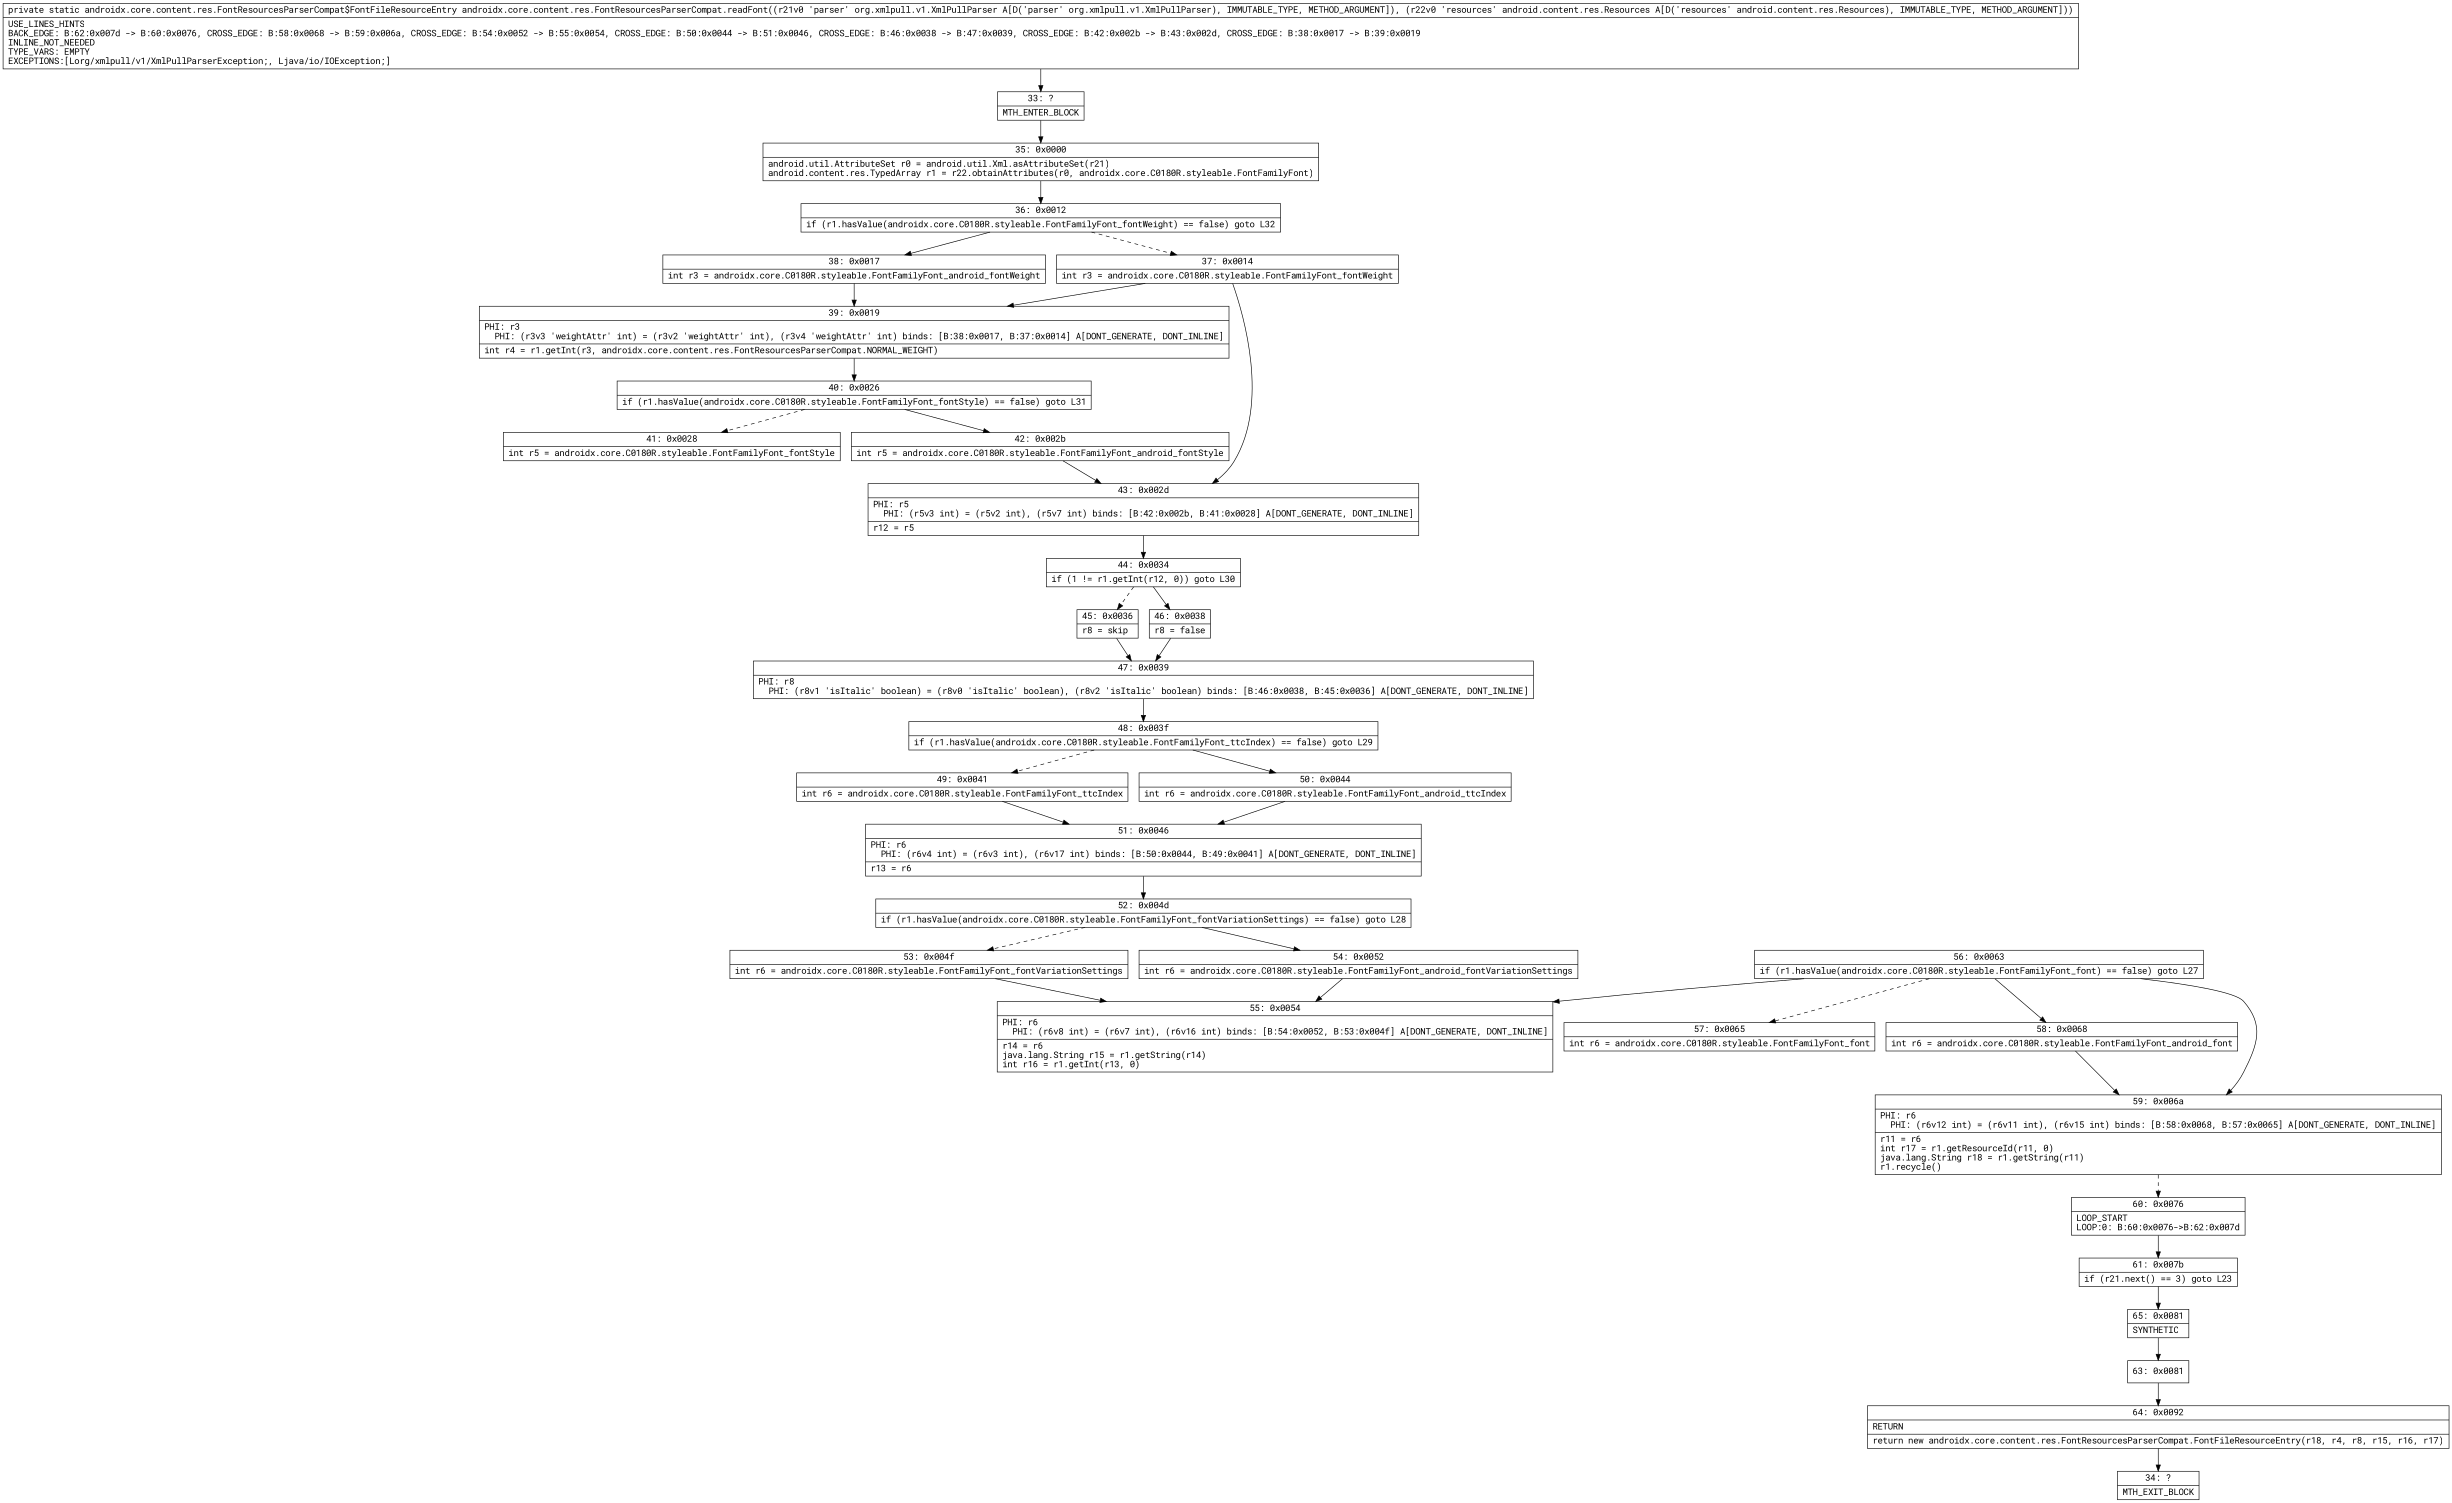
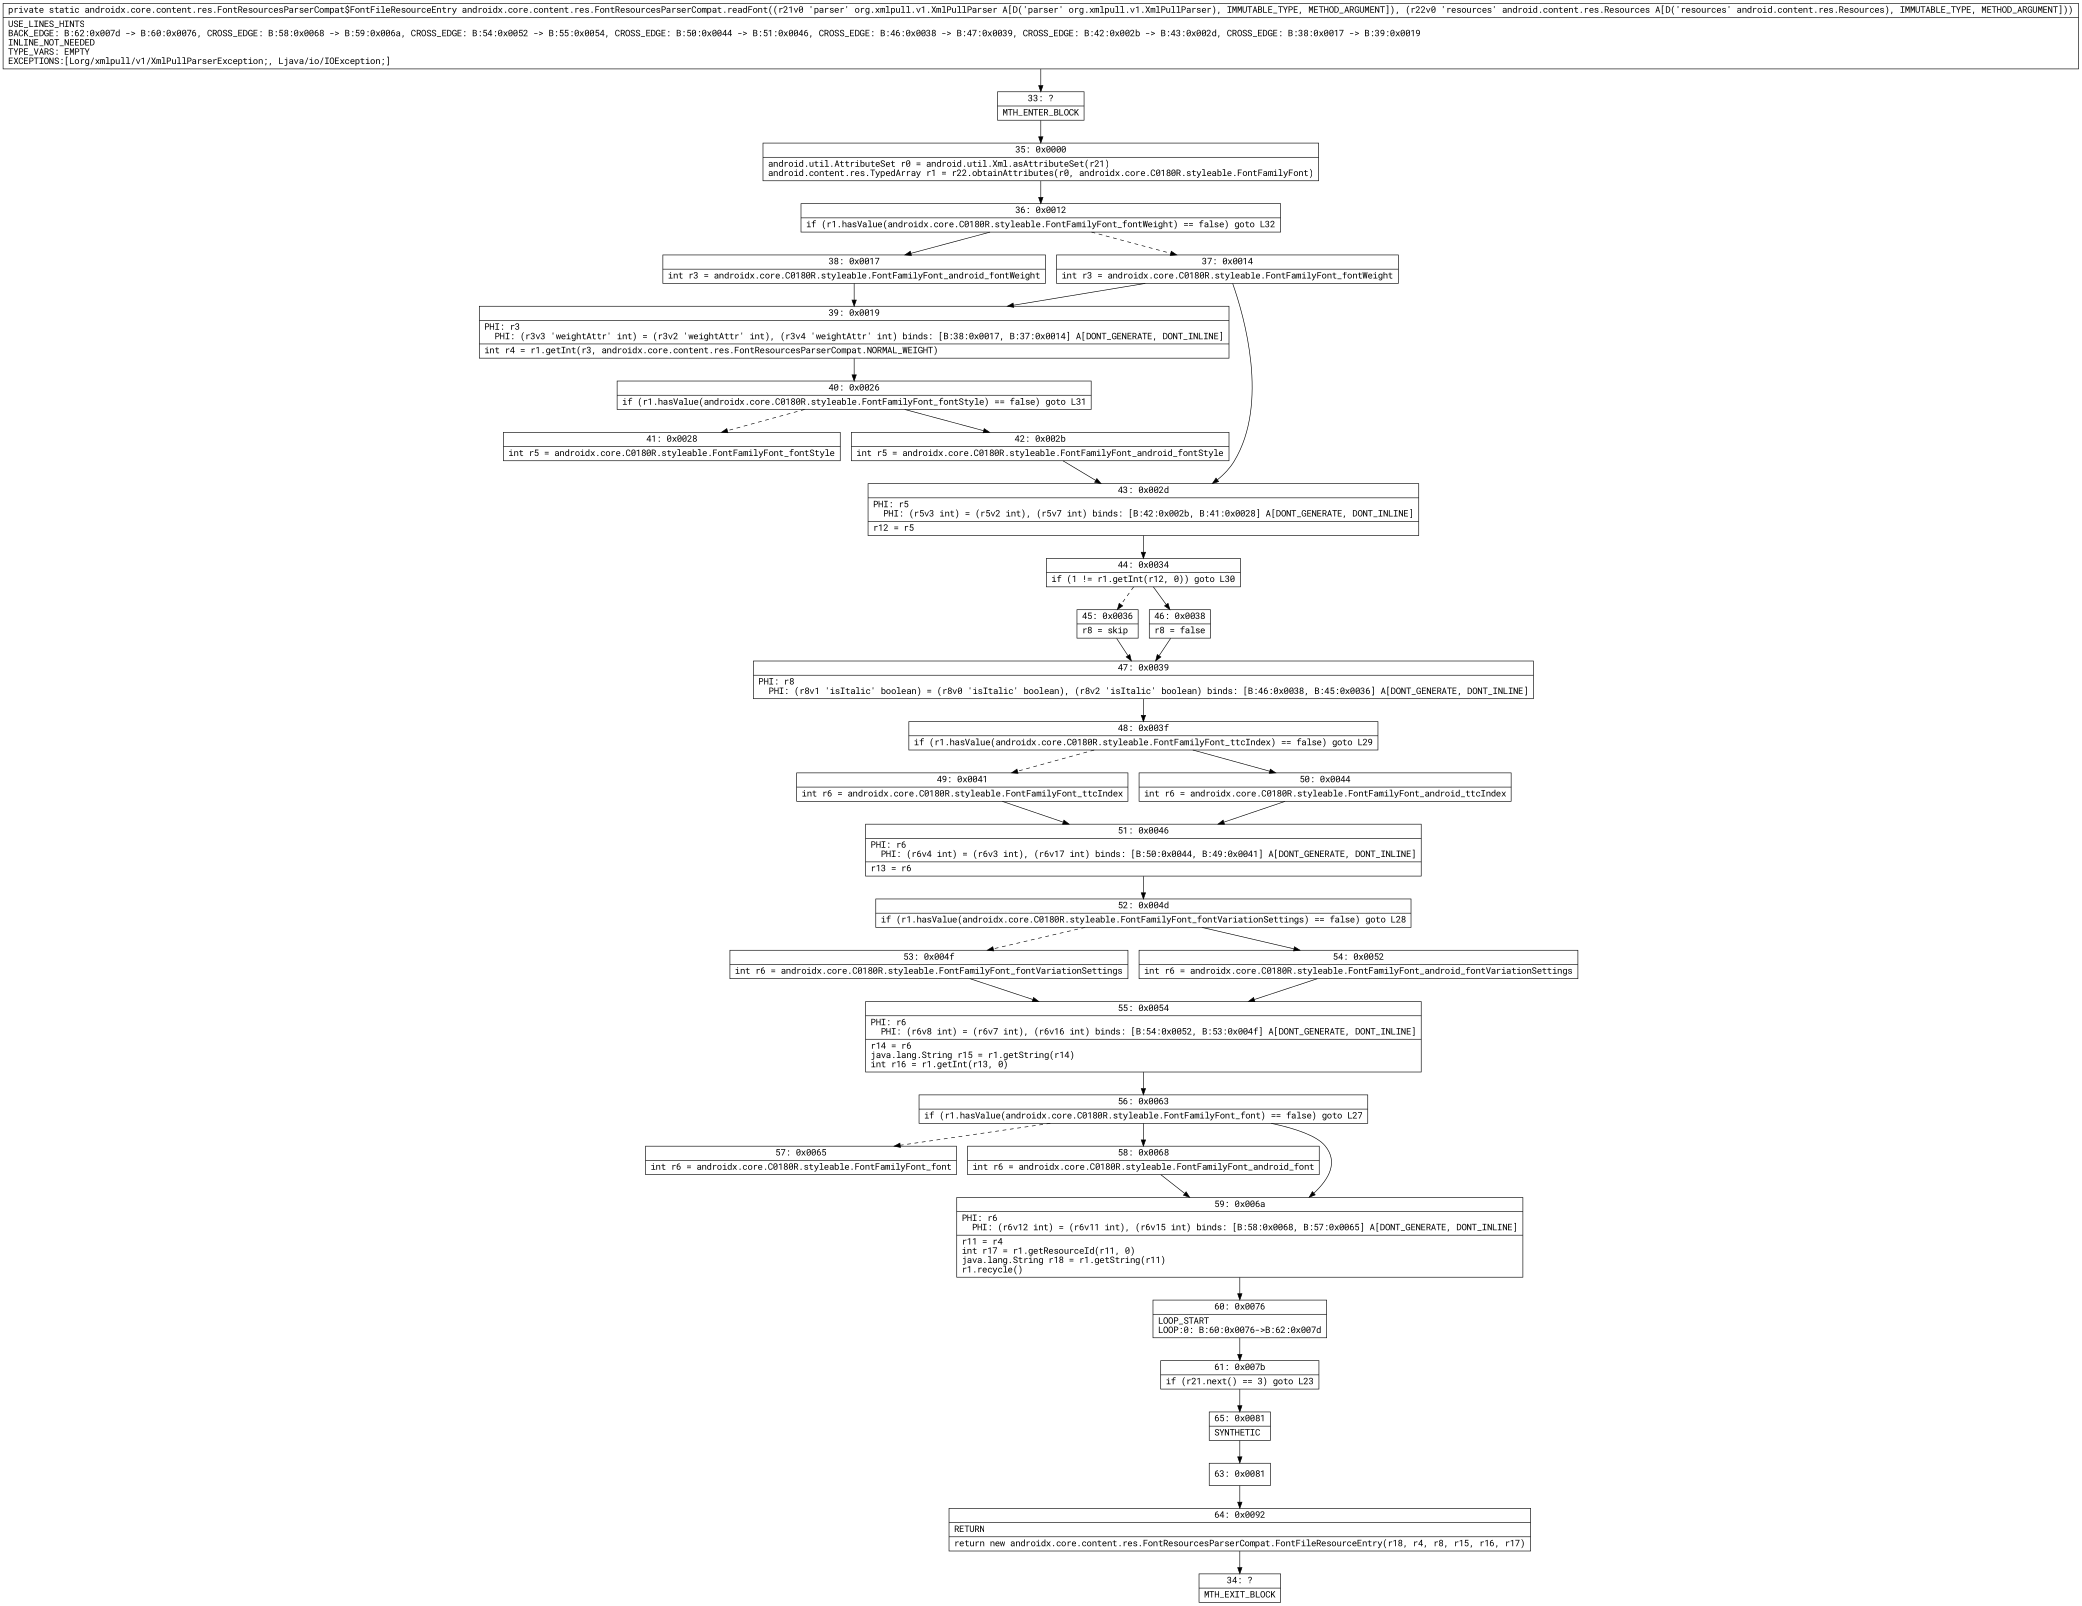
(1682, 989) -> (1143, 1080)
(1901, 1139) -> (982, 1242)
(2158, 1183) -> (1240, 1286)
